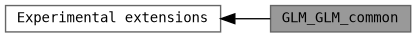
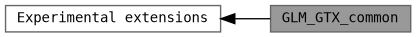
(341, 19) -> (341, 19)
